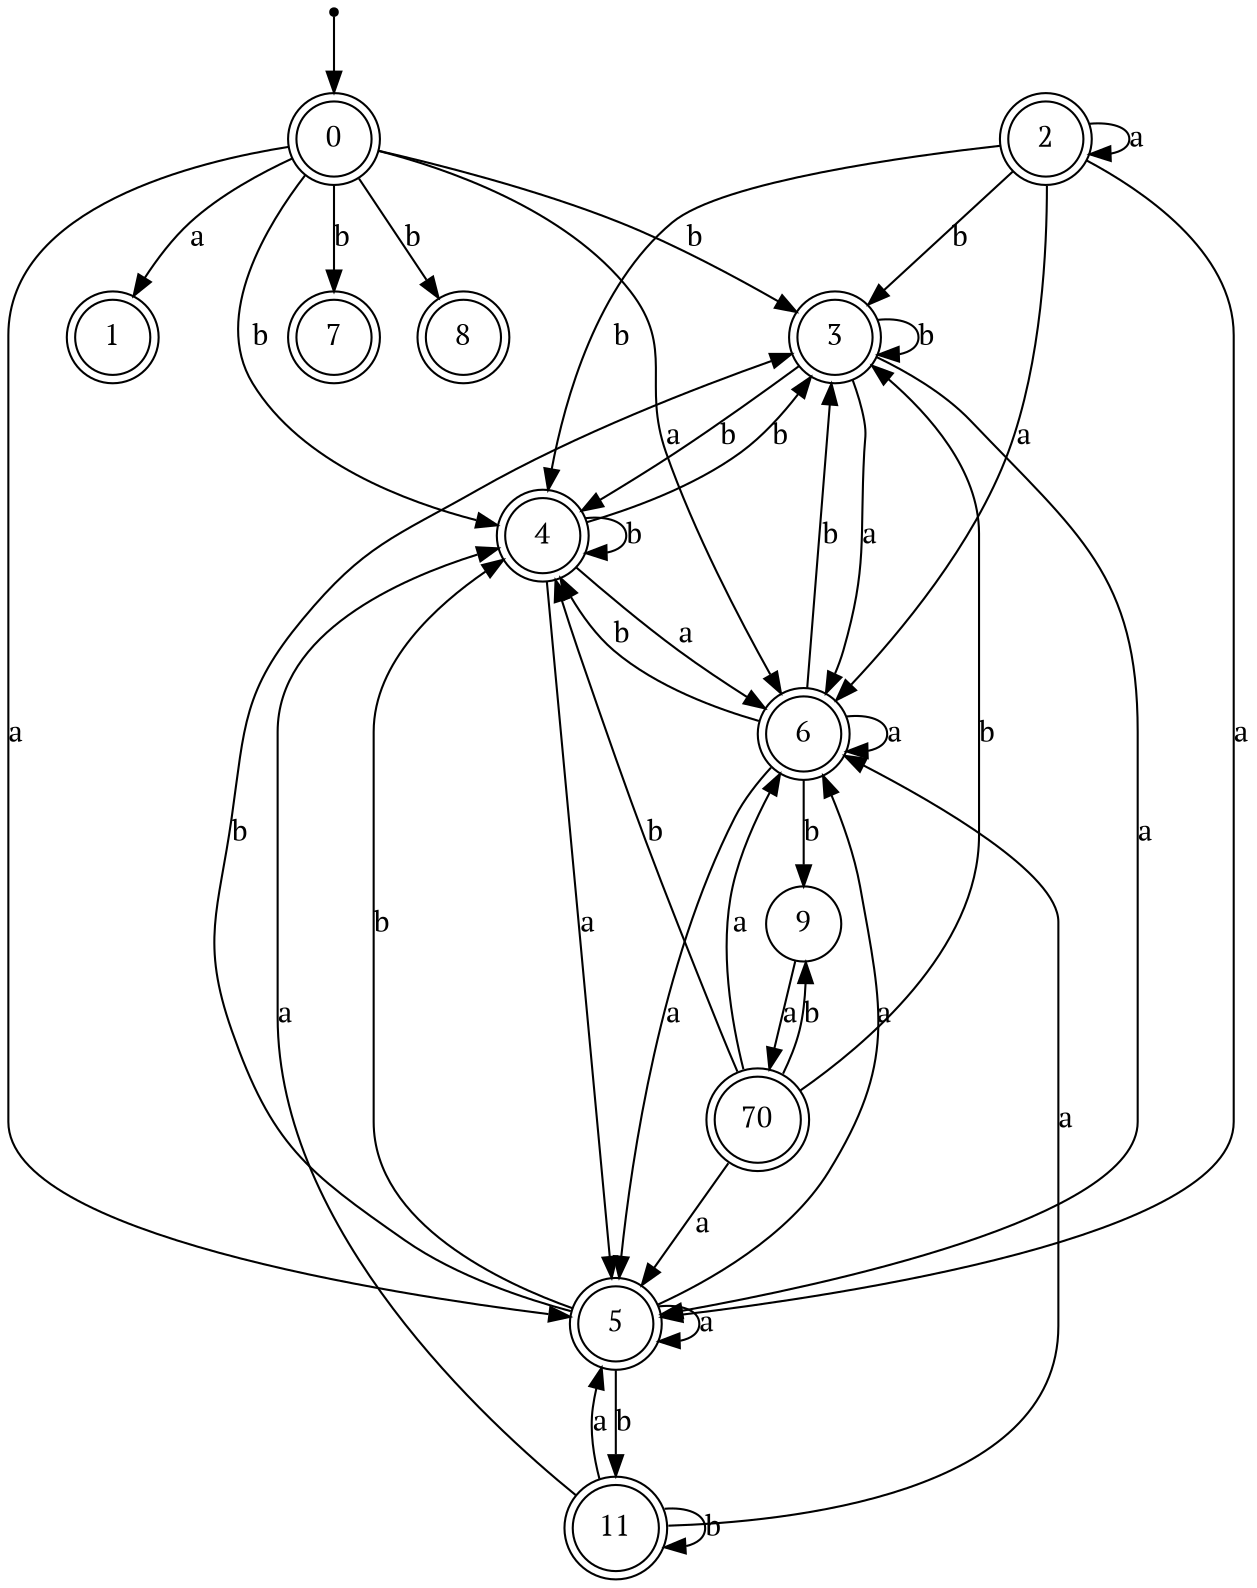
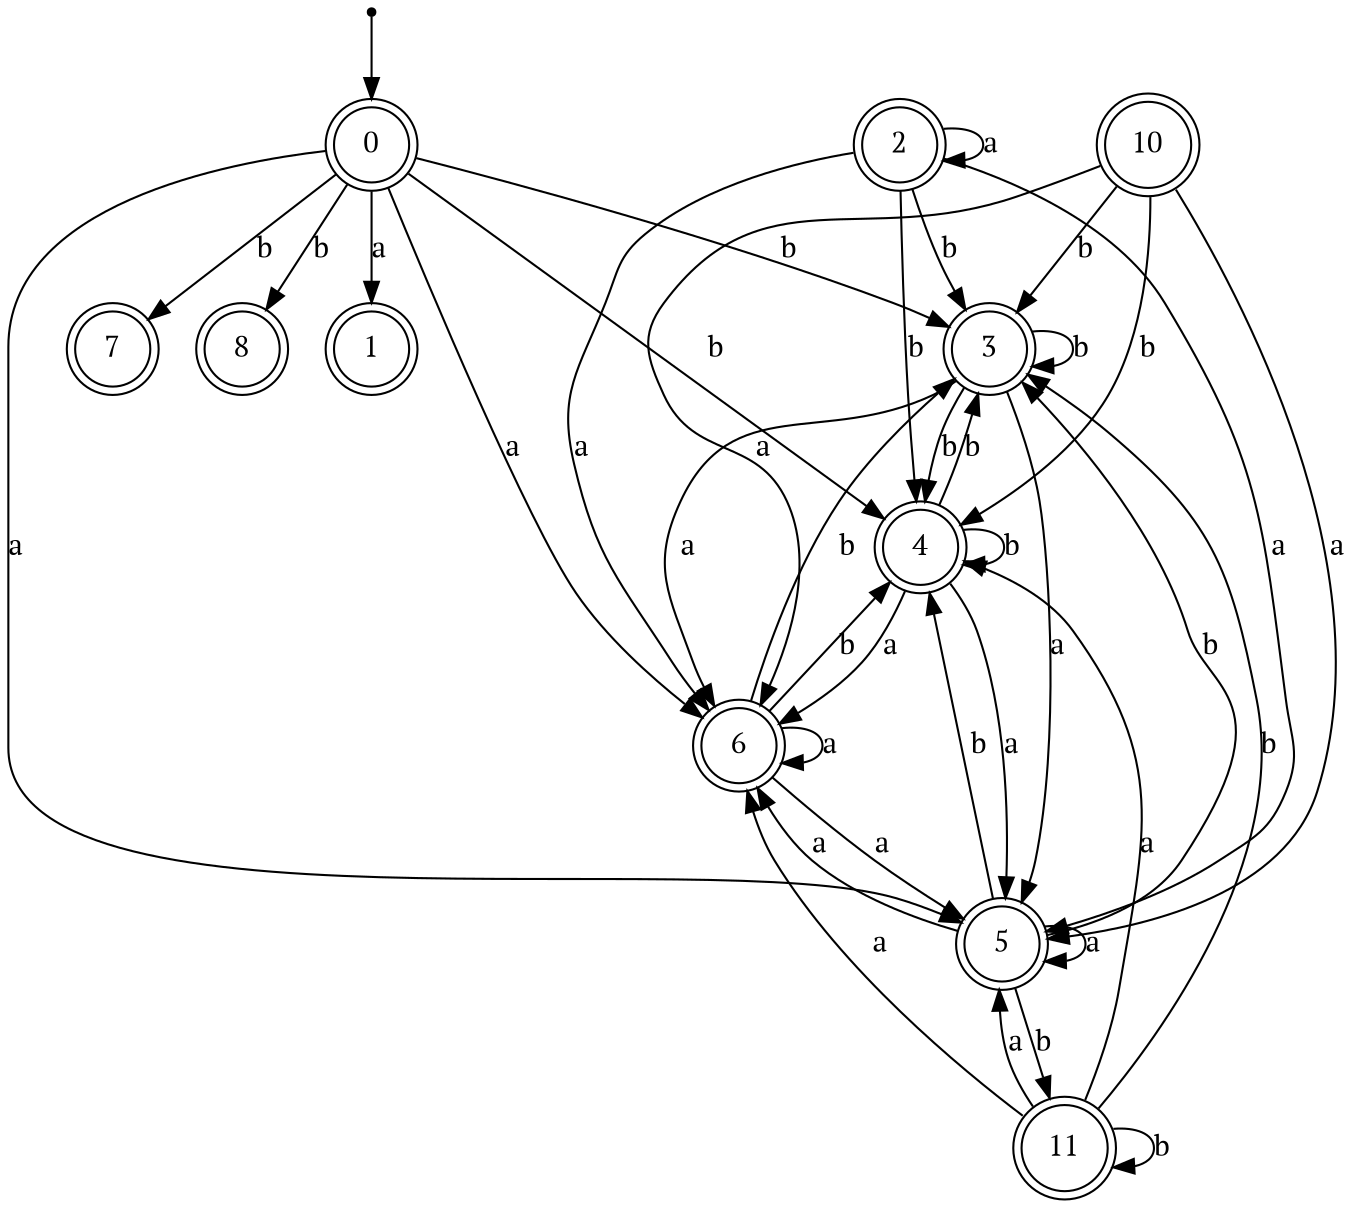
none -> (1259, 729)
(804, 924) -> none
(758, 1120) -> (1148, 145)
